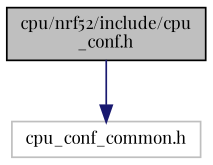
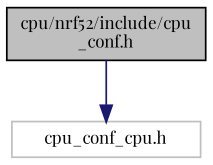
(106, 139) -> (106, 139)
